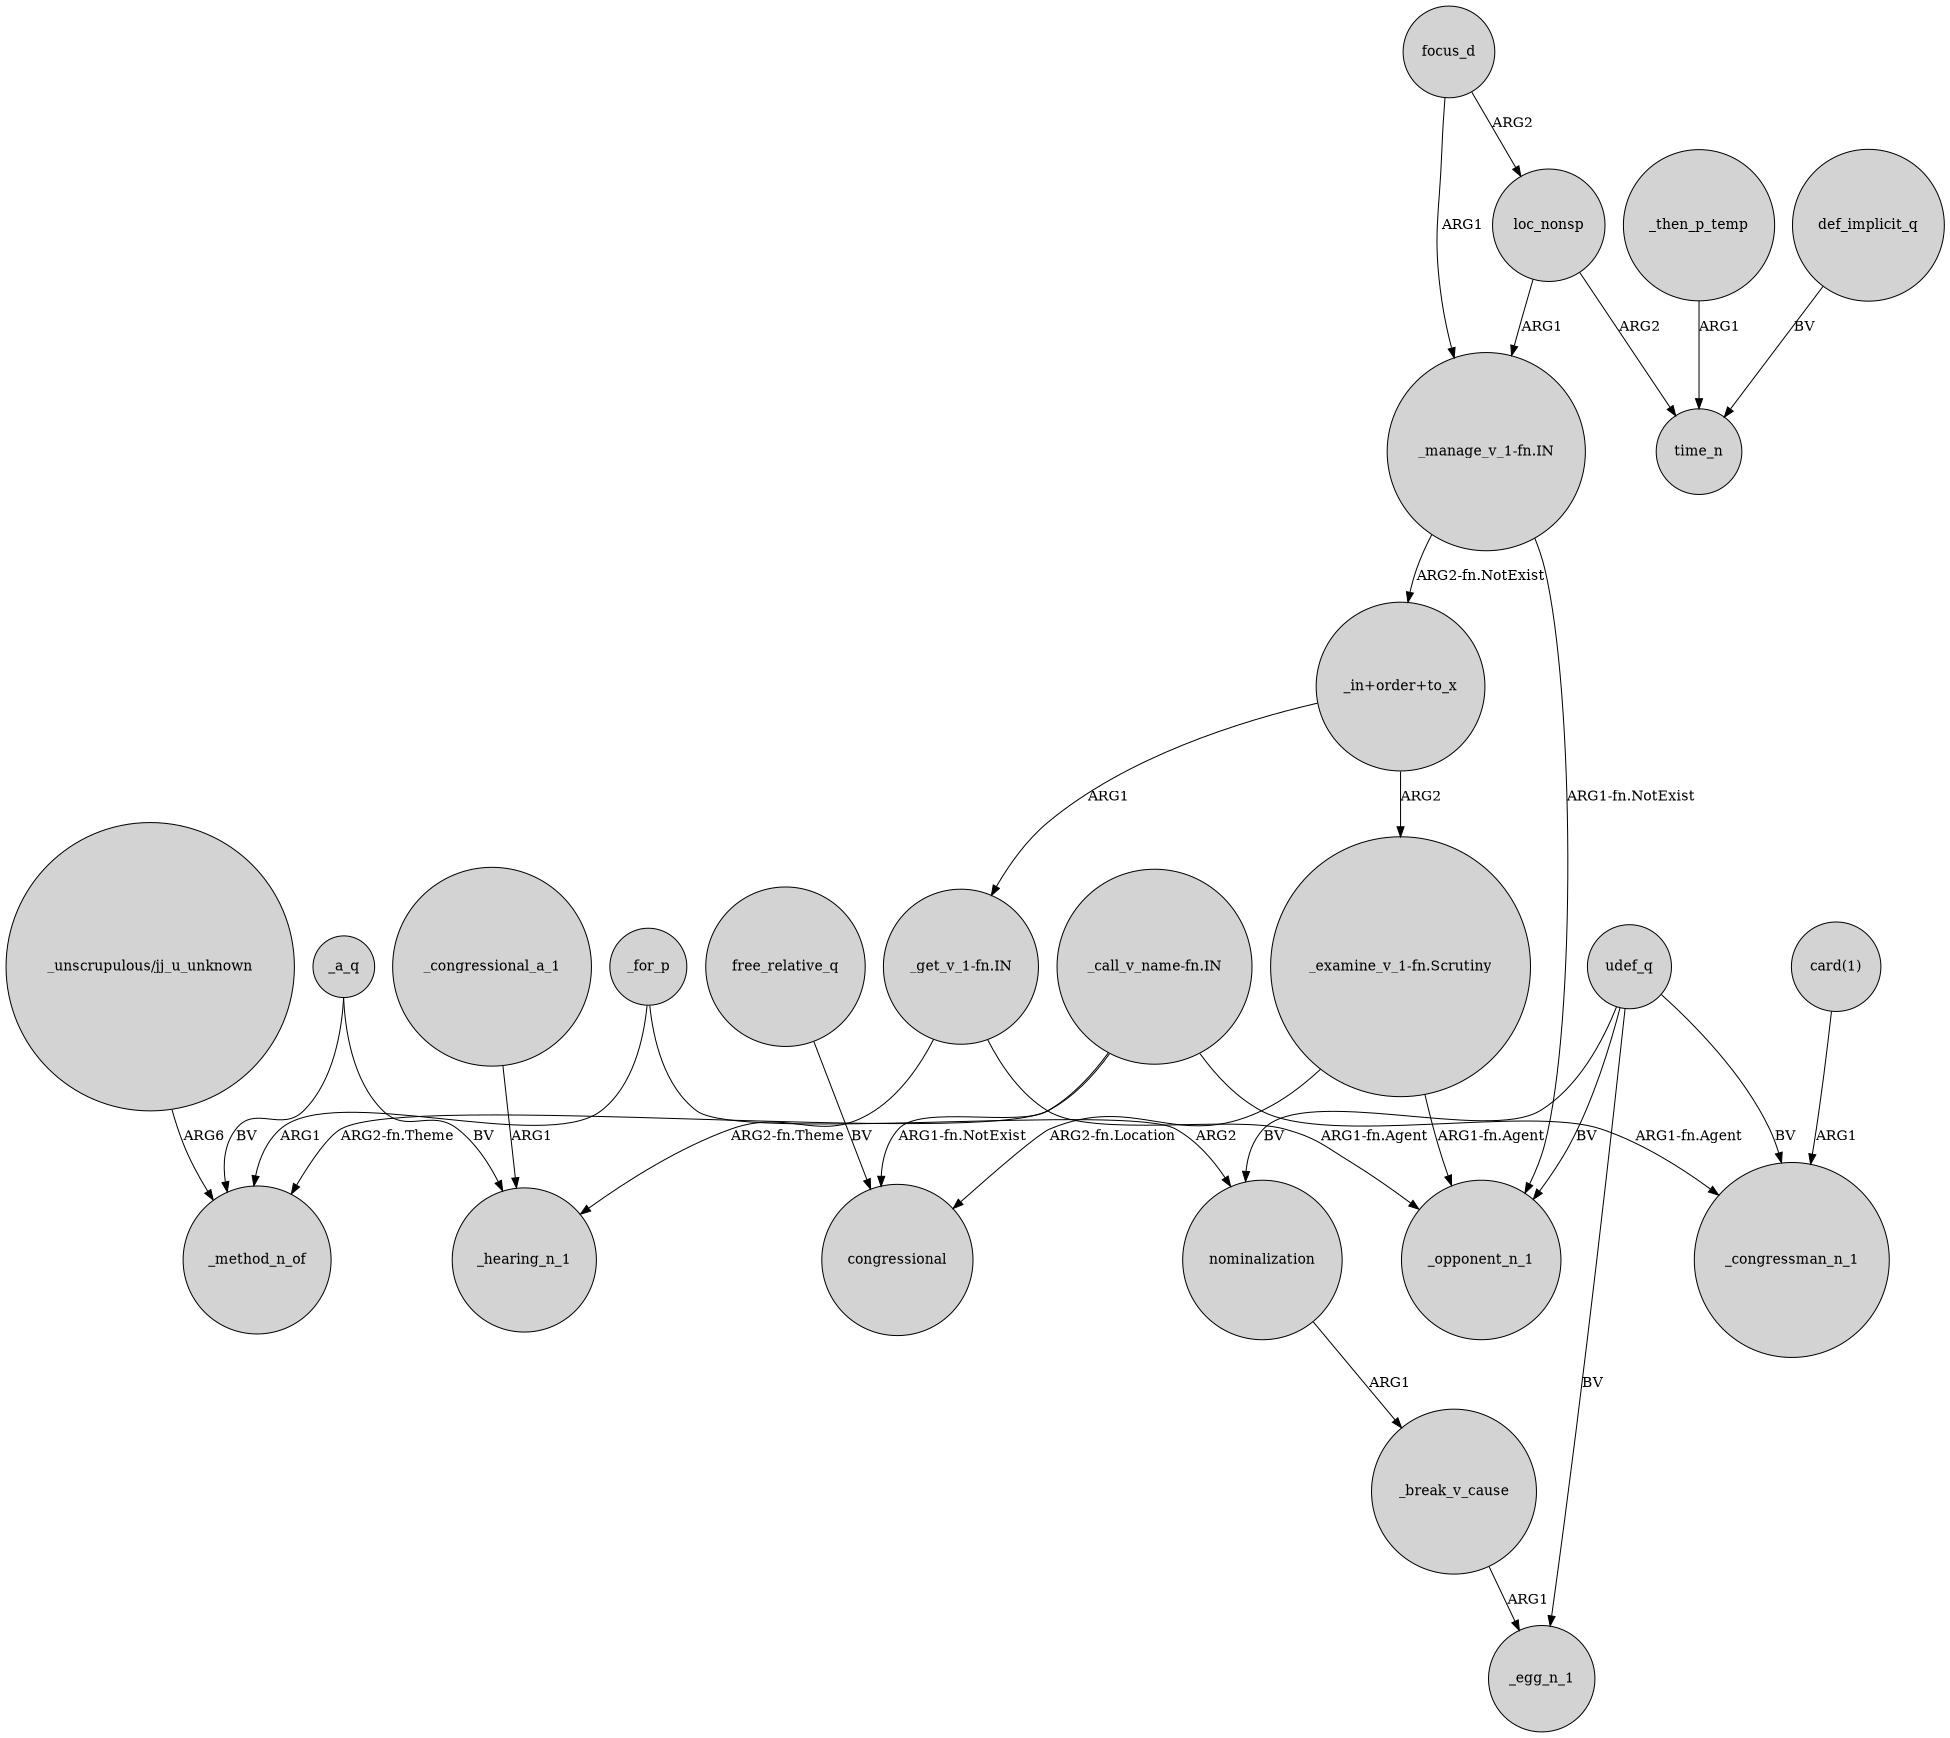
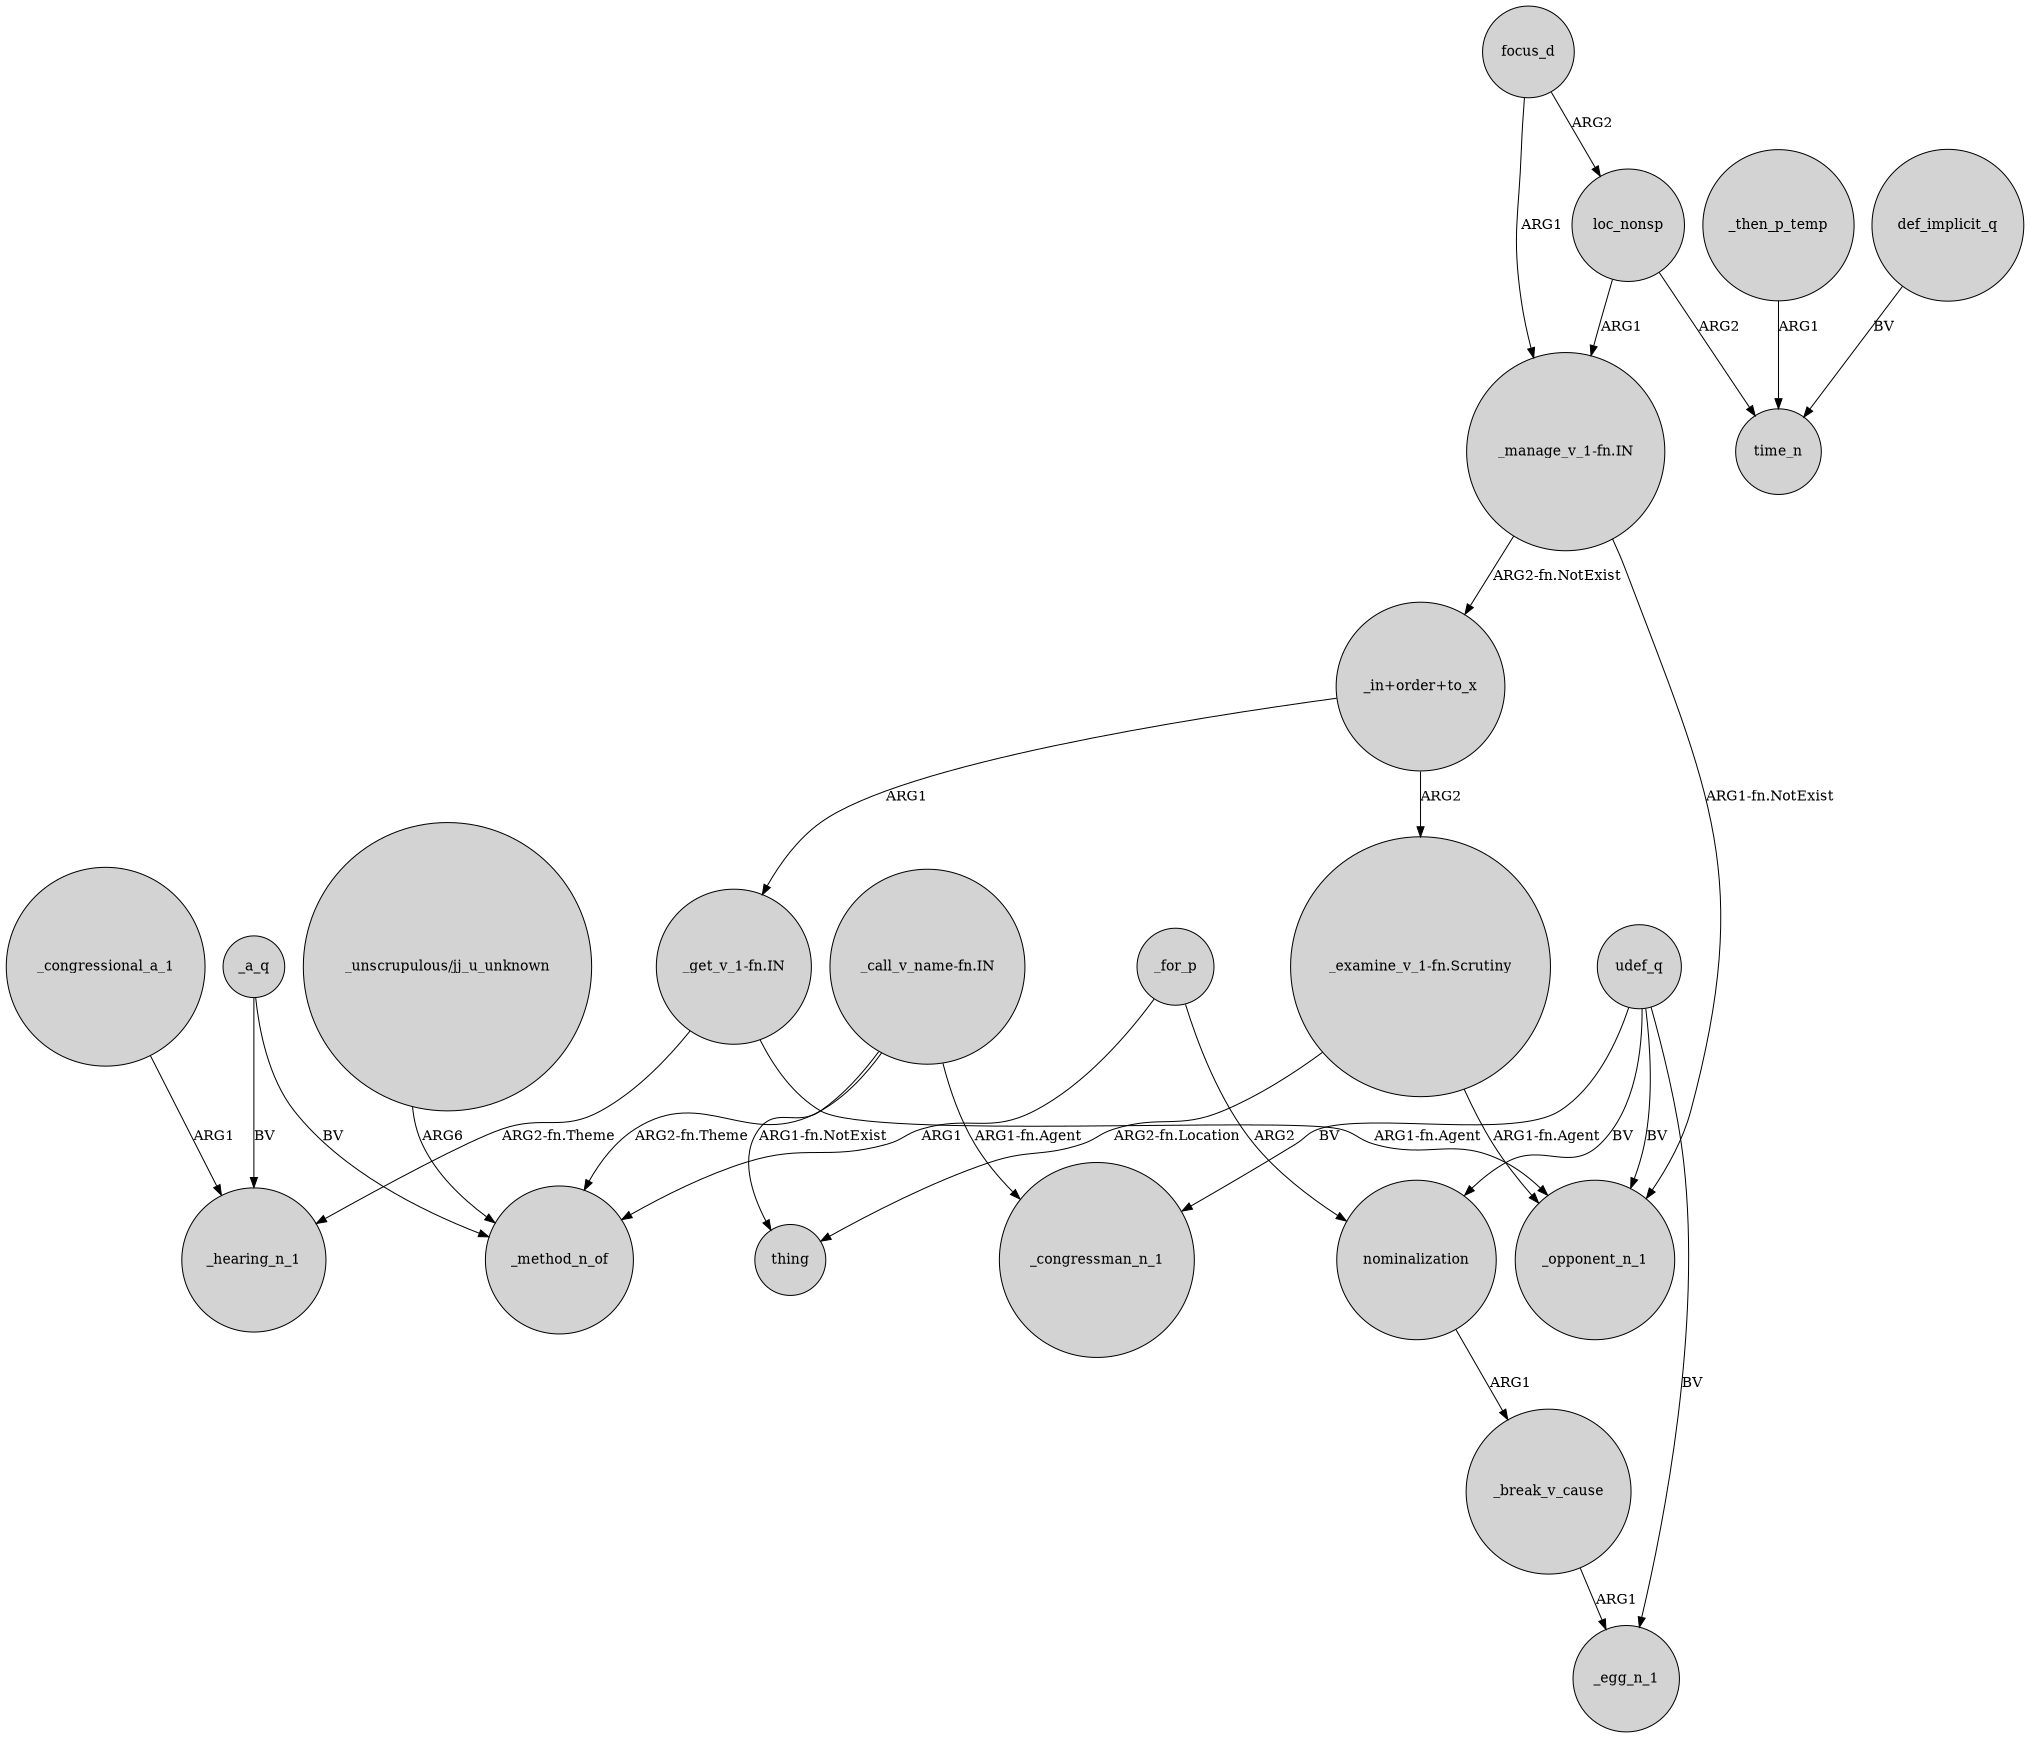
(785, 967) -> none
(1836, 967) -> none
(897, 1260) -> (790, 1260)
